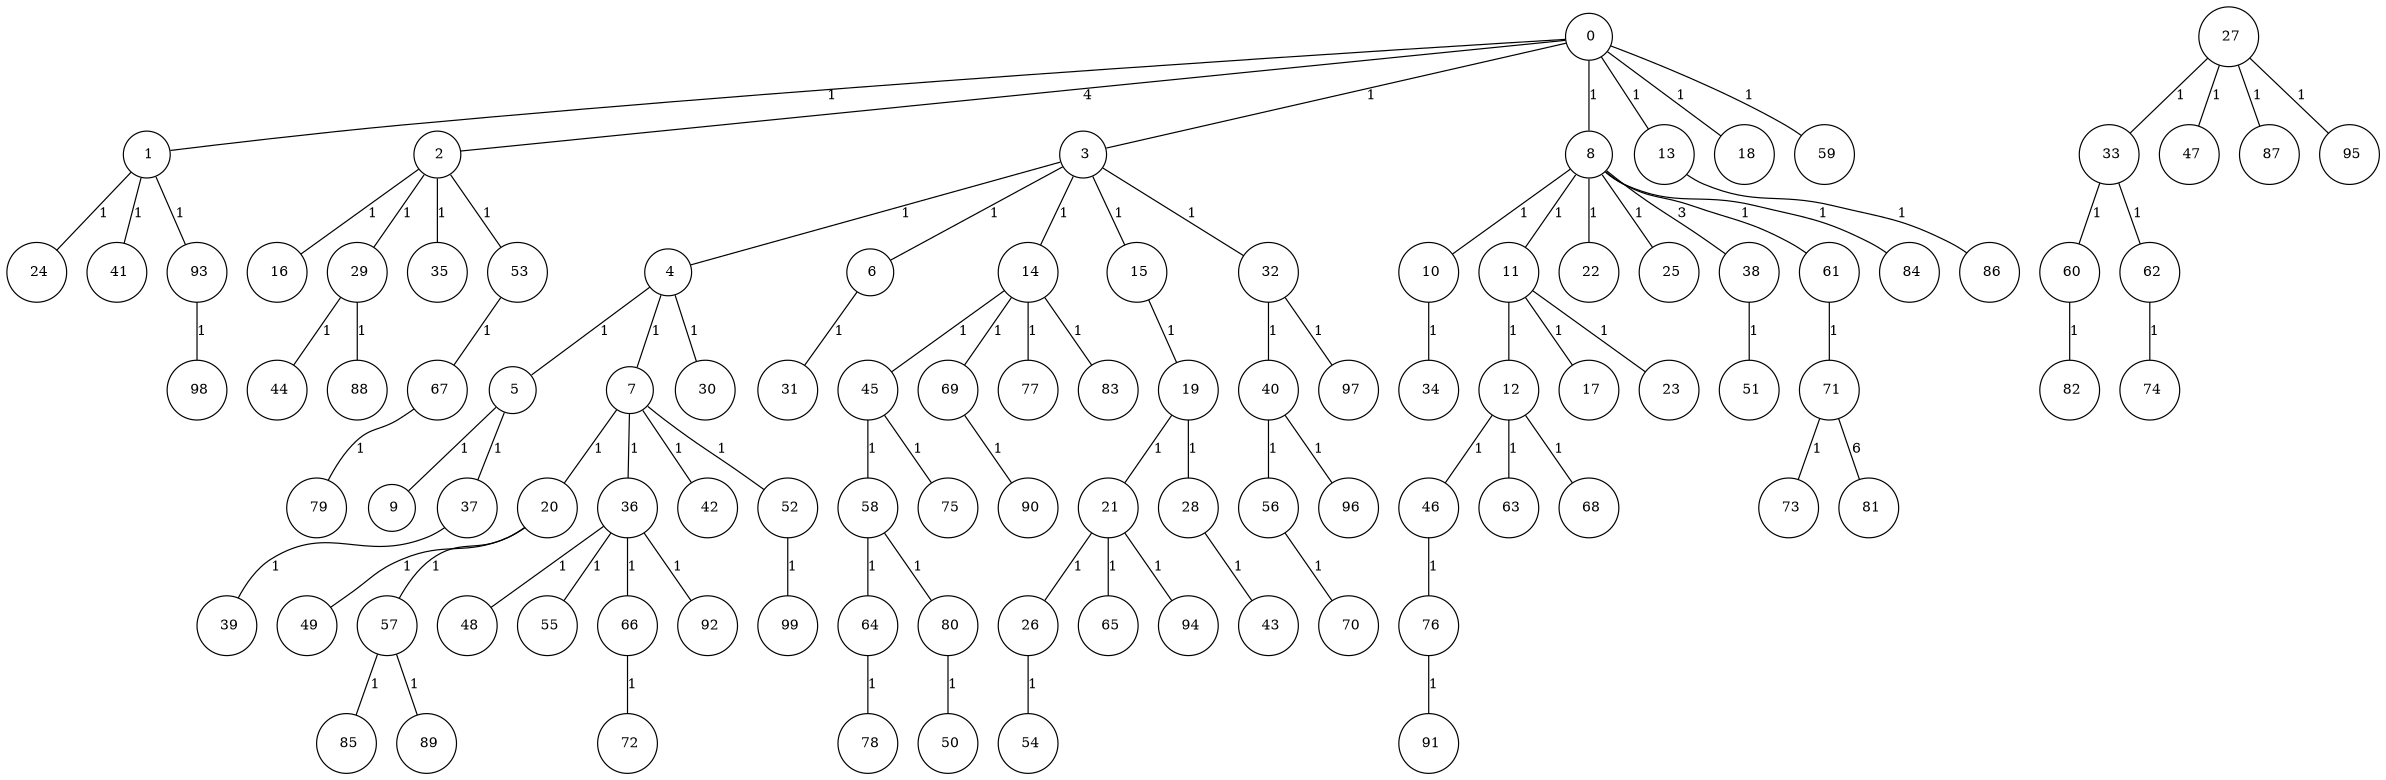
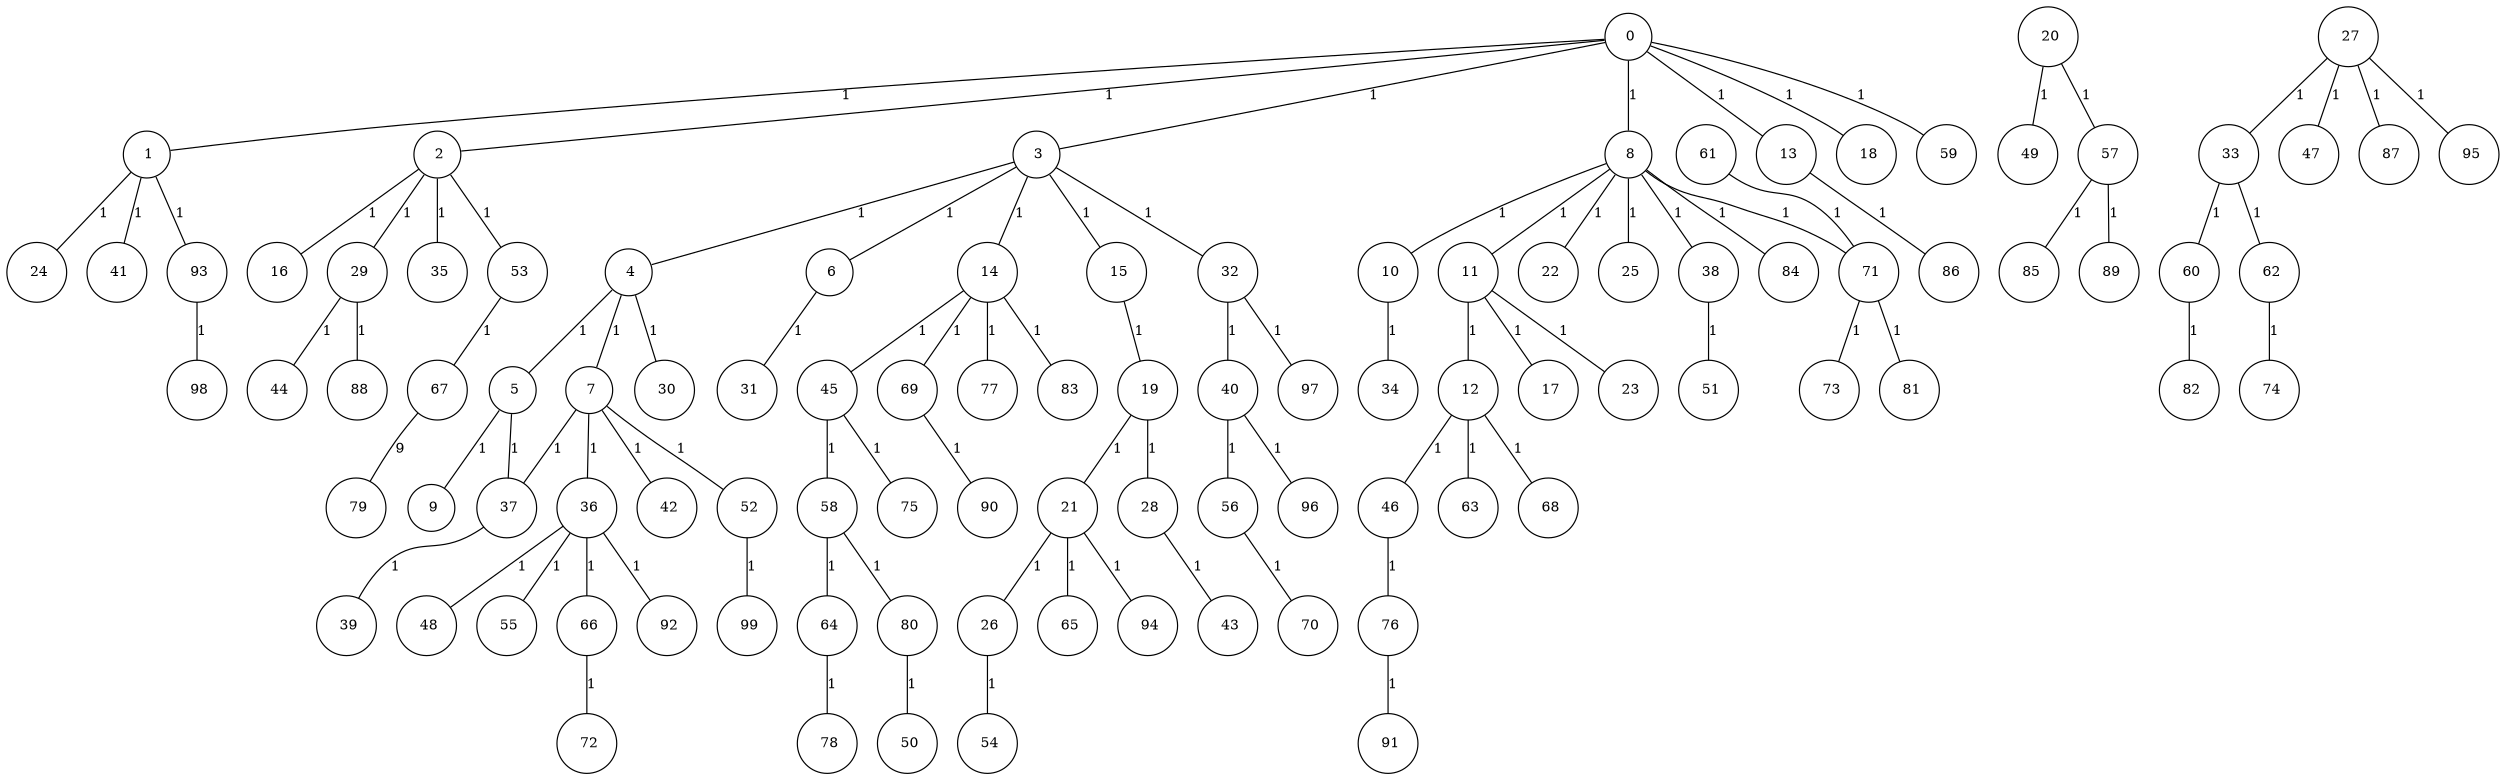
(1088, 96) -> (1109, 96)
(1707, 211) -> (1746, 210)
(1682, 213) -> (1679, 213)
(590, 446) -> (550, 446)
(361, 449) -> (400, 449)
(1857, 449) -> (1897, 331)
